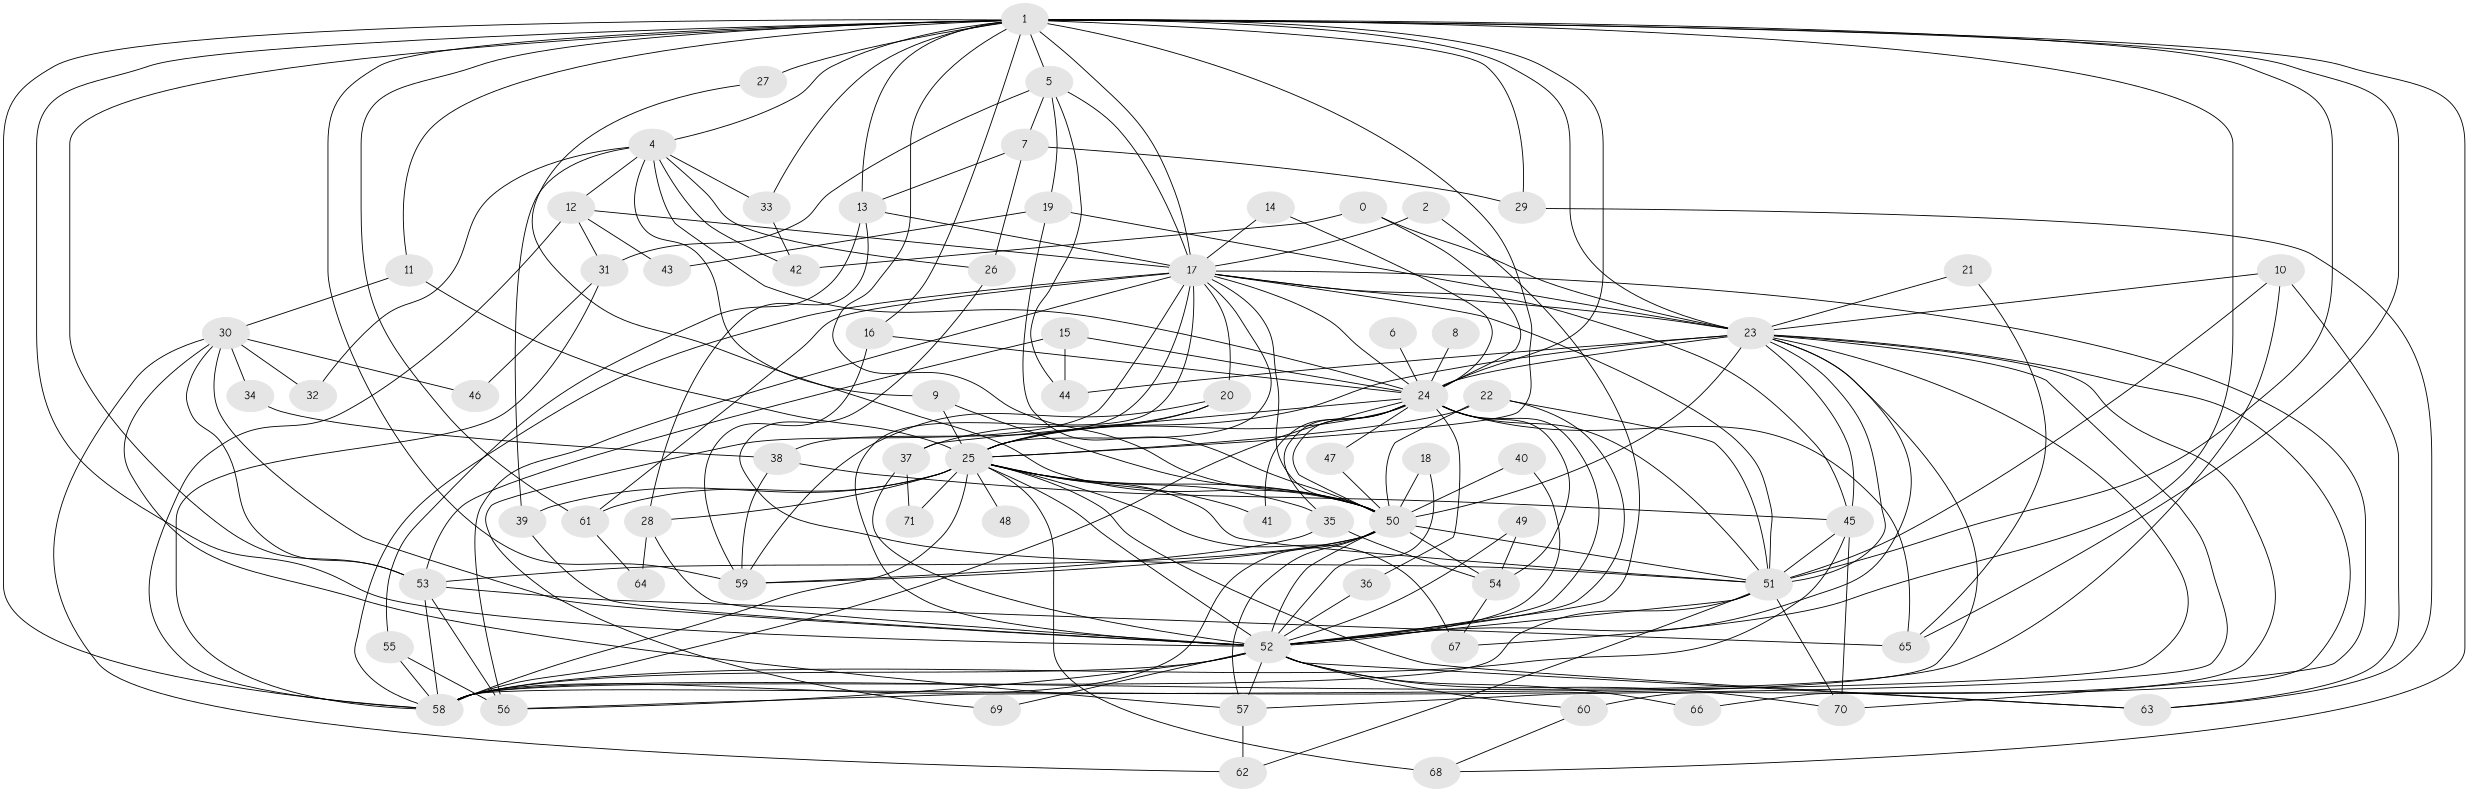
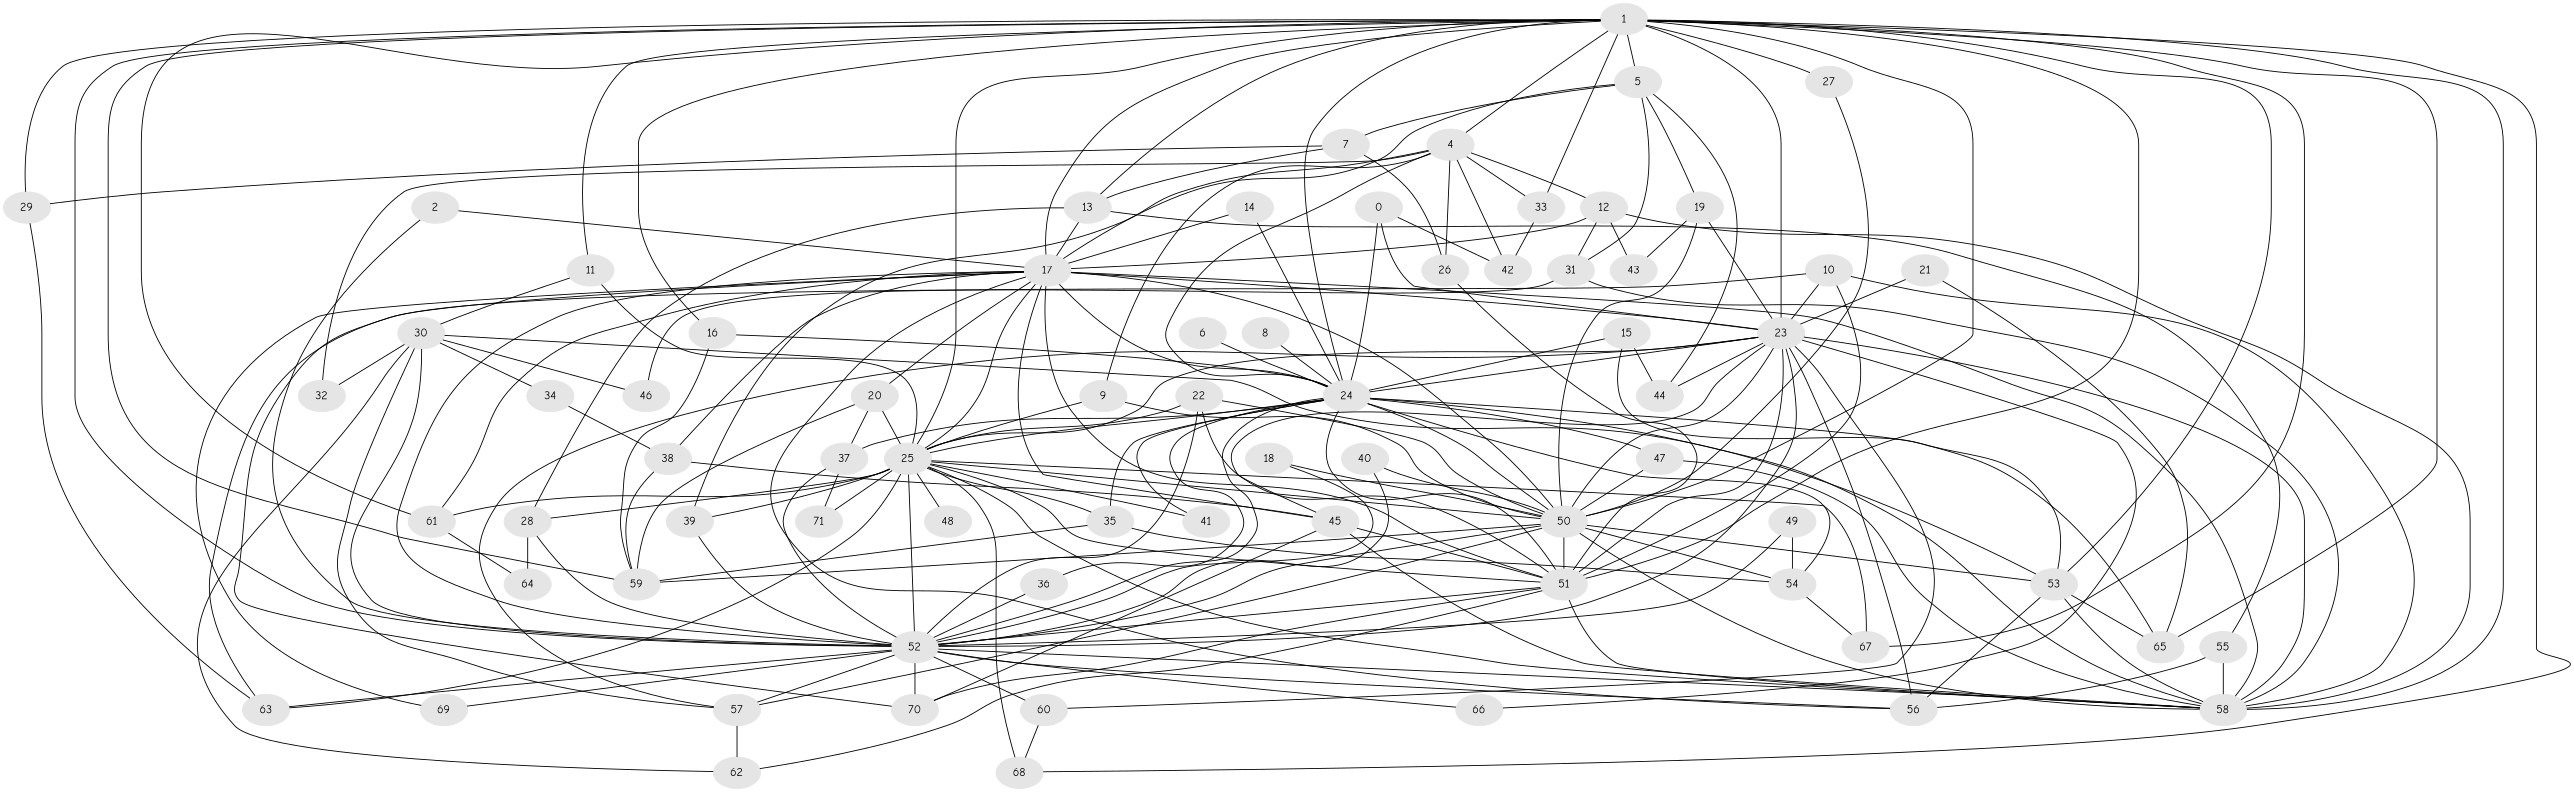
none -> (1917, 590)
